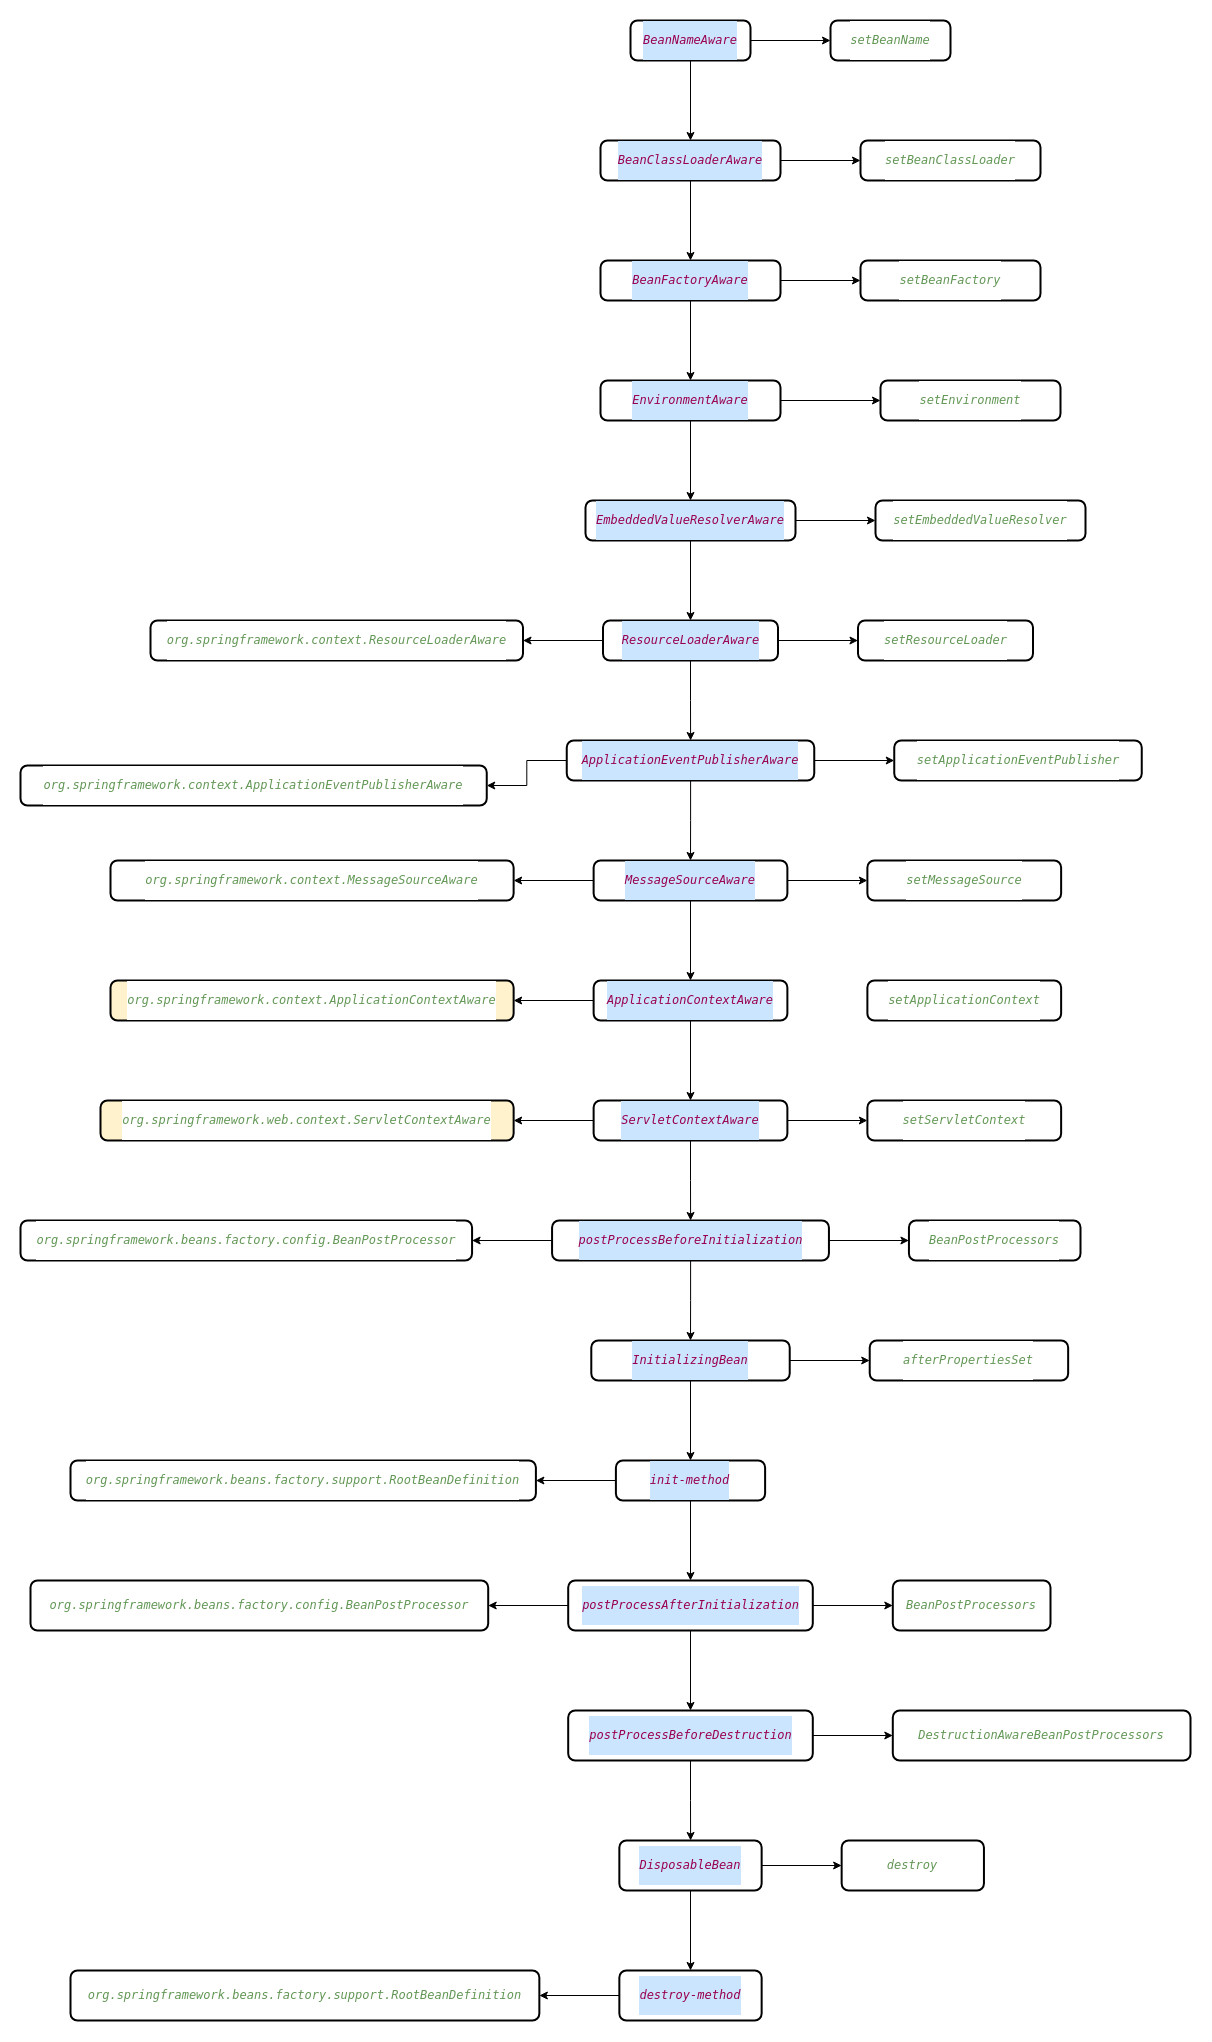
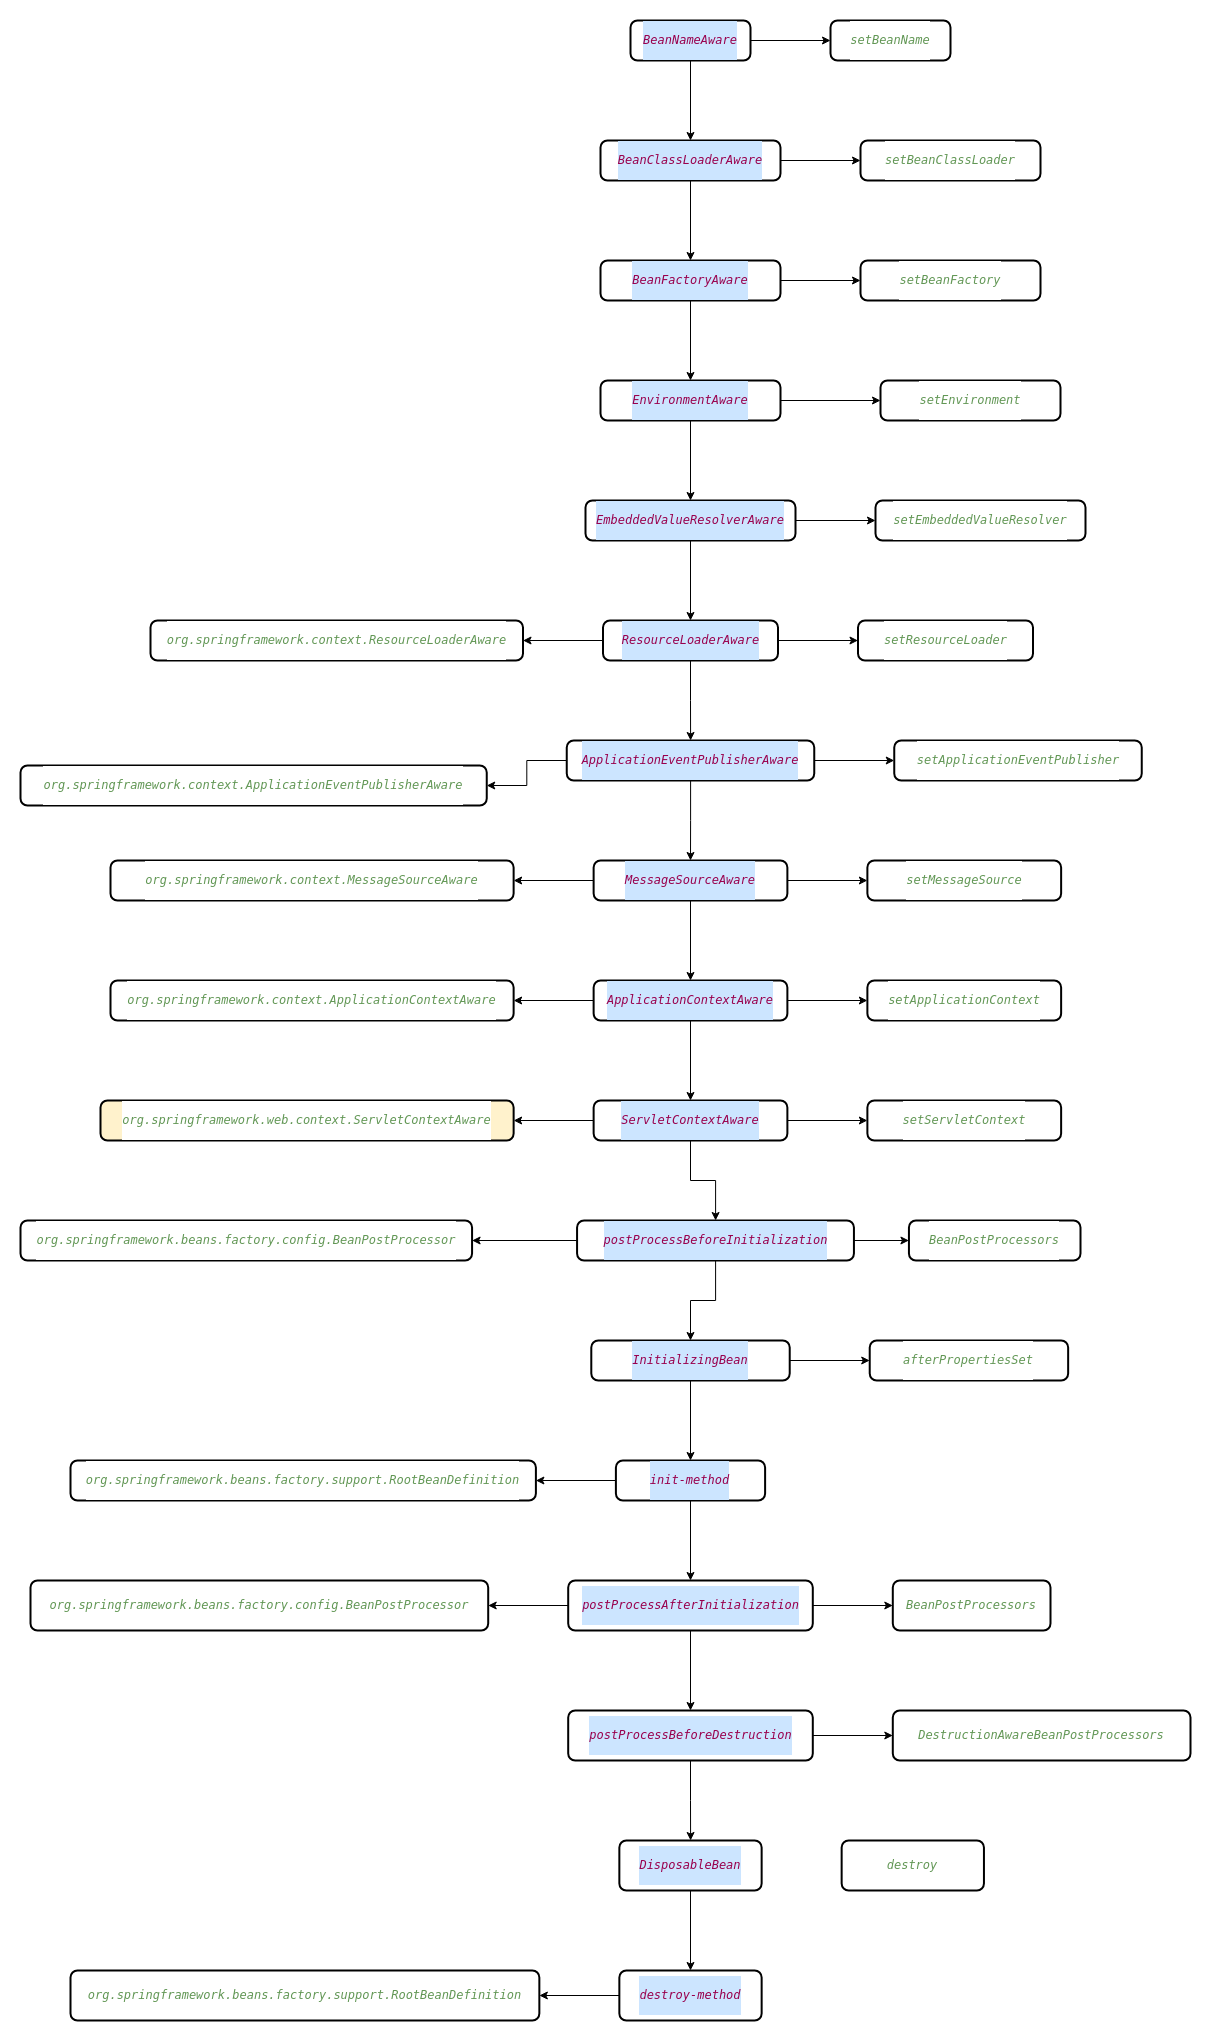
(312, 1001) -> (312, 1001)
none -> (824, 1001)
(691, 1241) -> (716, 1241)
(798, 1866) -> none
